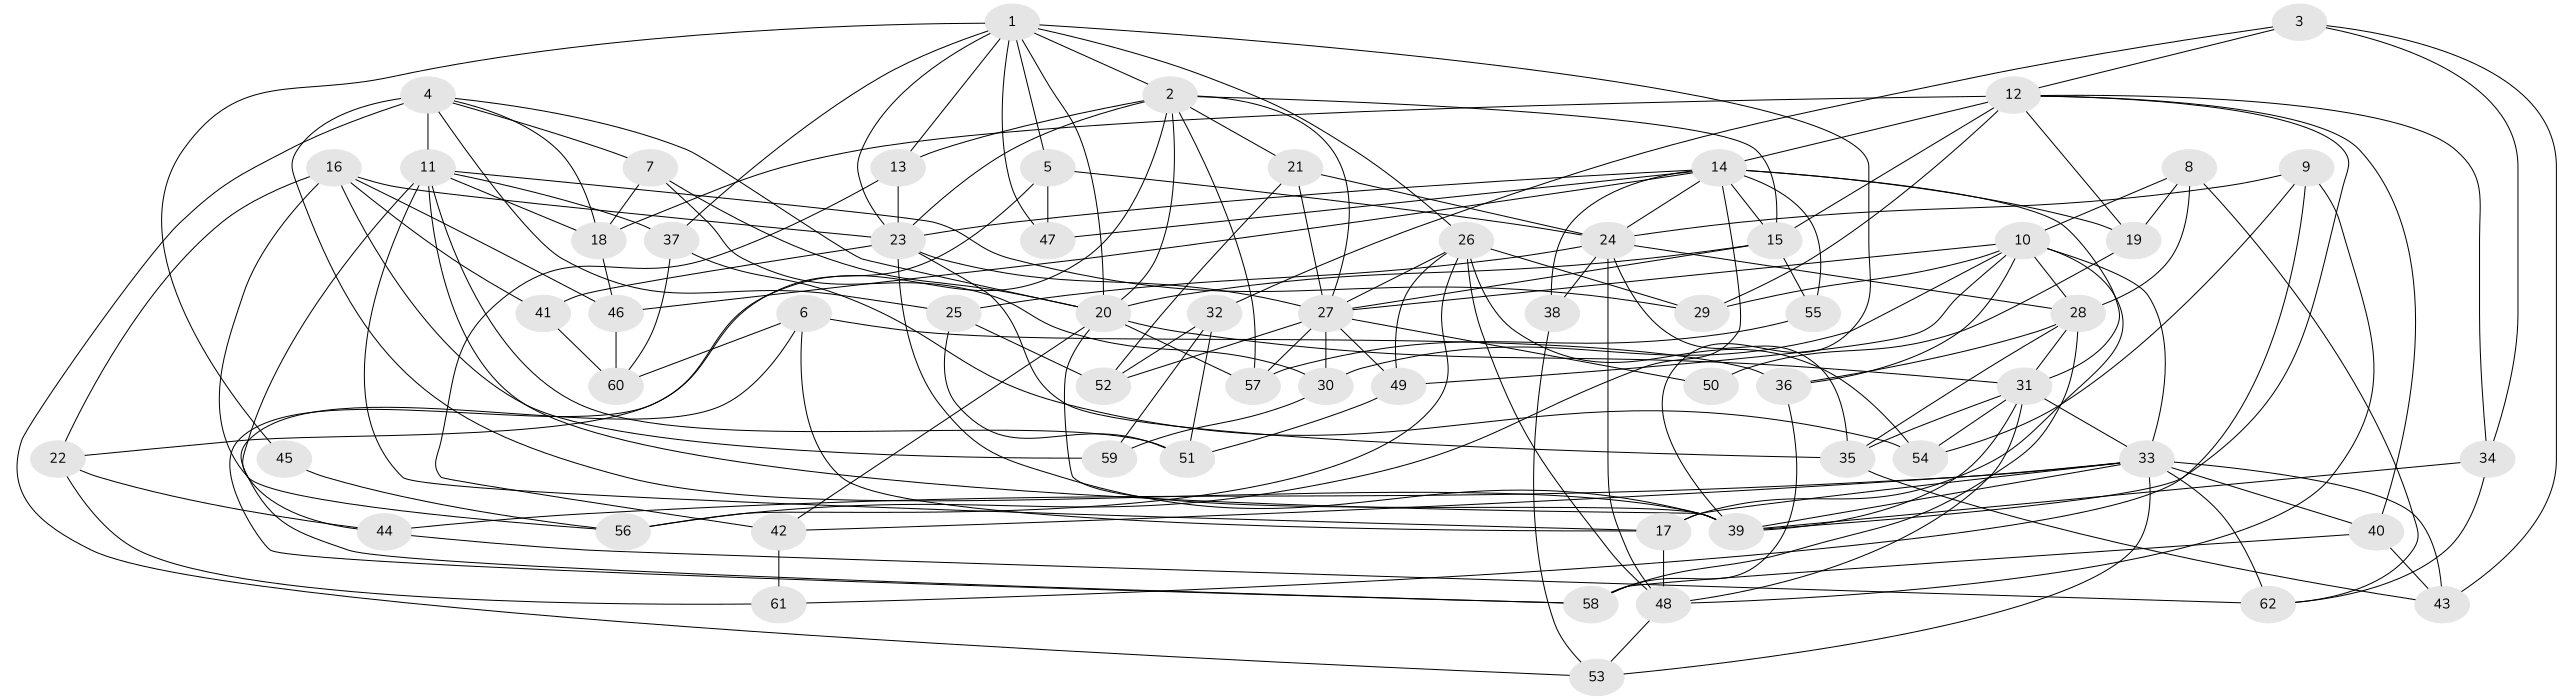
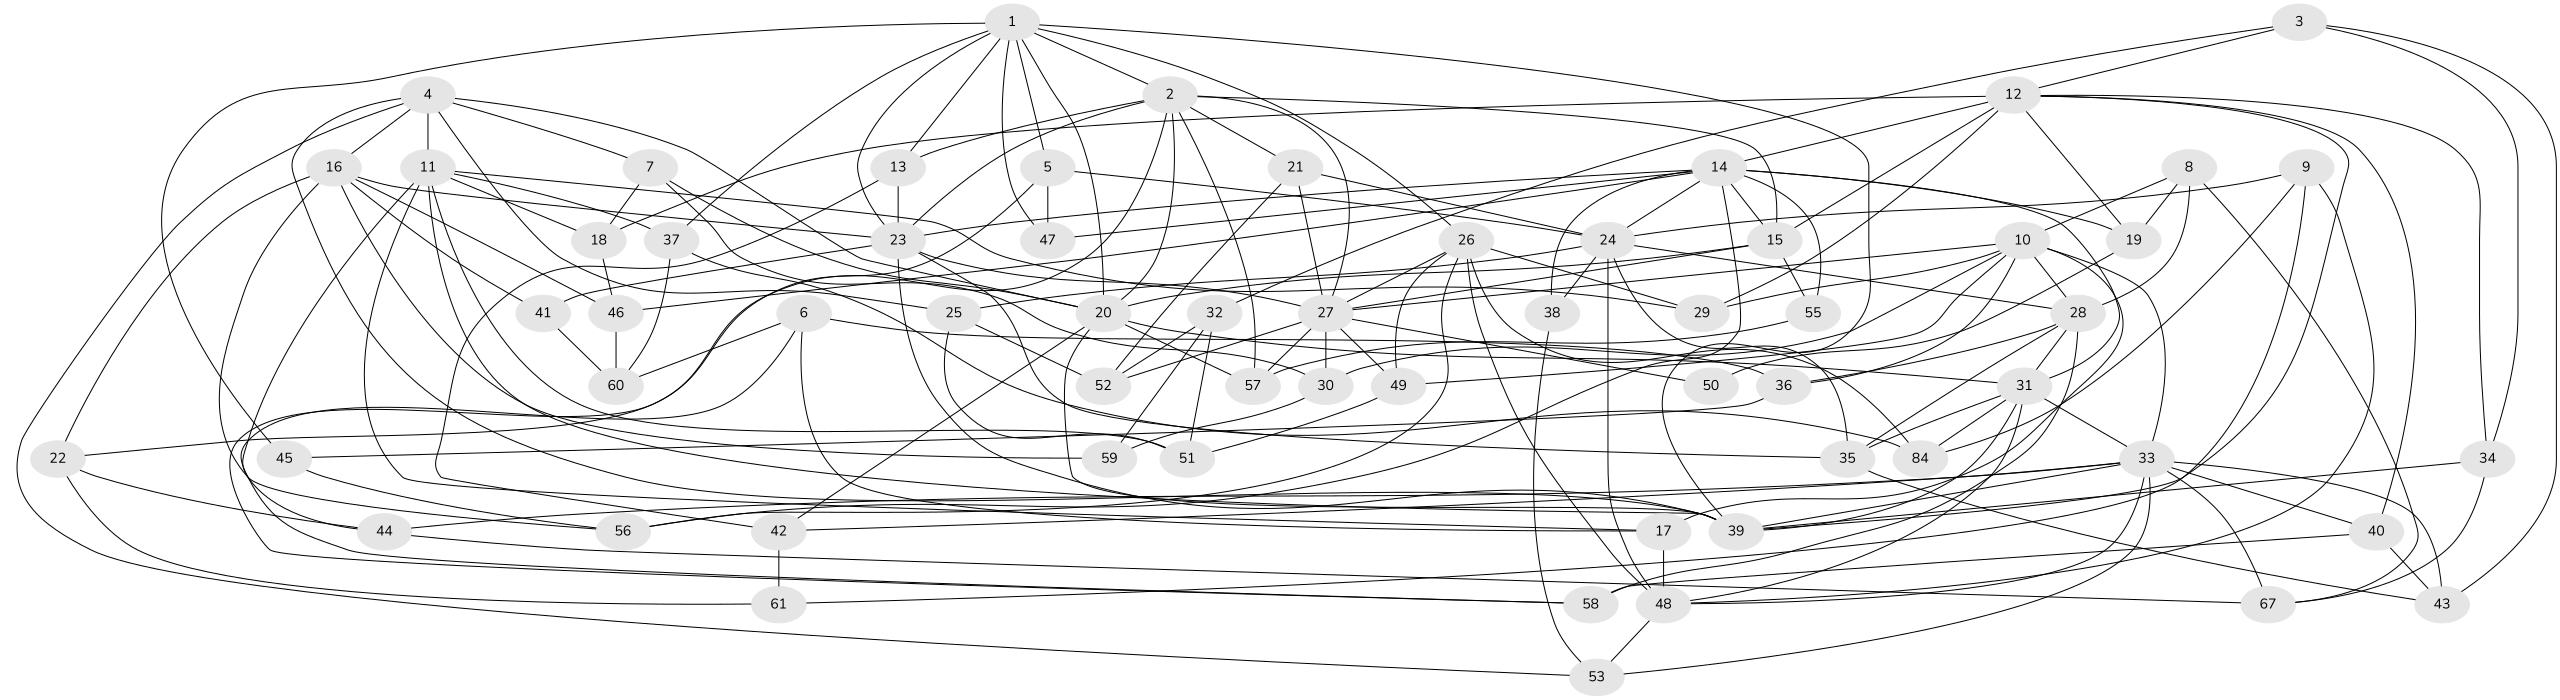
(545, 139) -> (381, 131)
(1920, 459) -> (1920, 459)
(1891, 489) -> (1943, 591)
(1776, 545) -> (1147, 433)
(2268, 605) -> (2268, 605)
